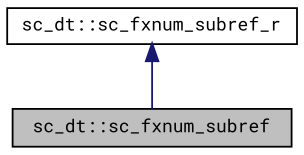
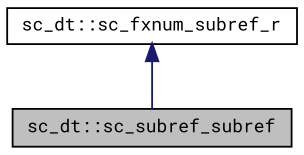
(152, 128) -> (152, 128)
